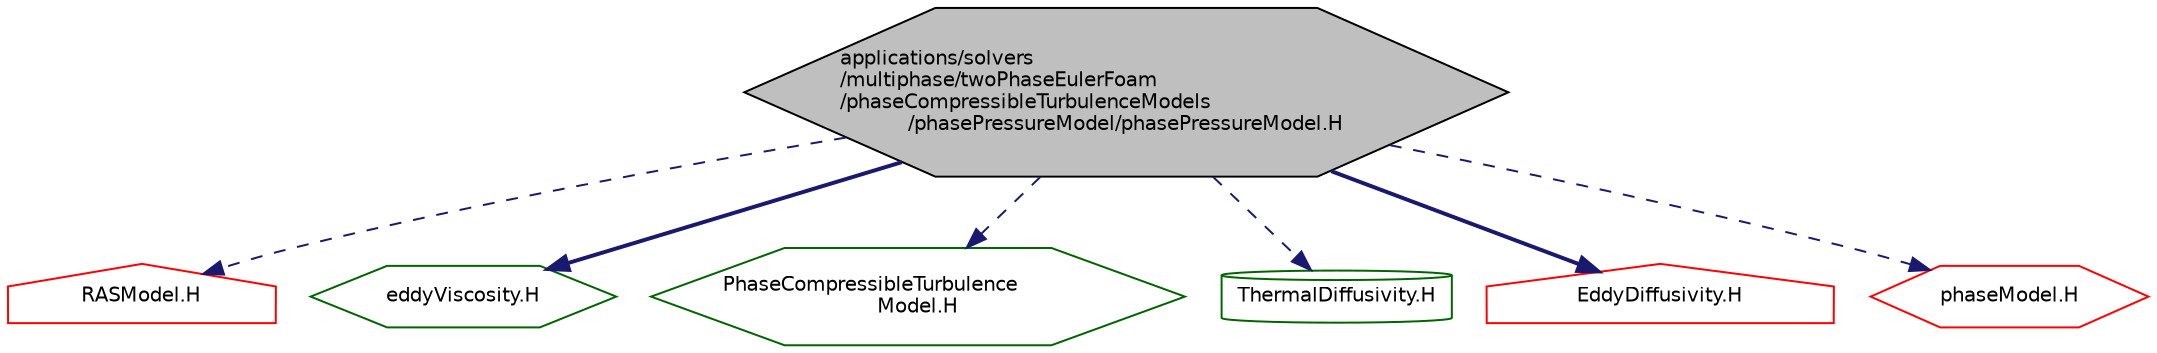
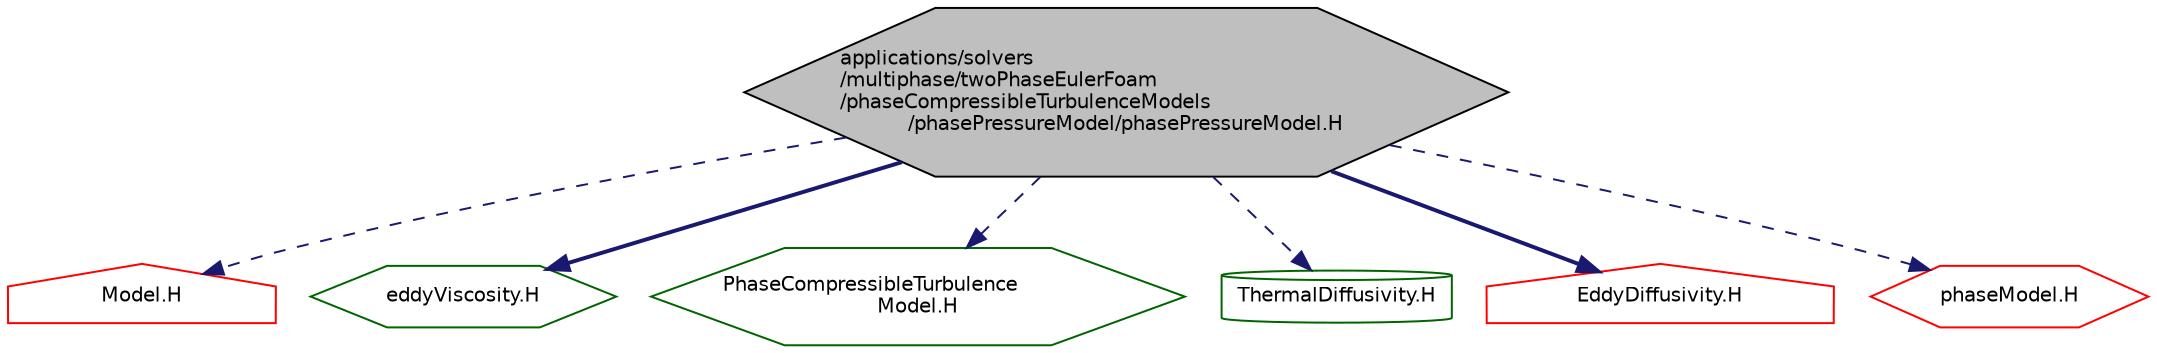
(142, 297) -> (142, 297)
